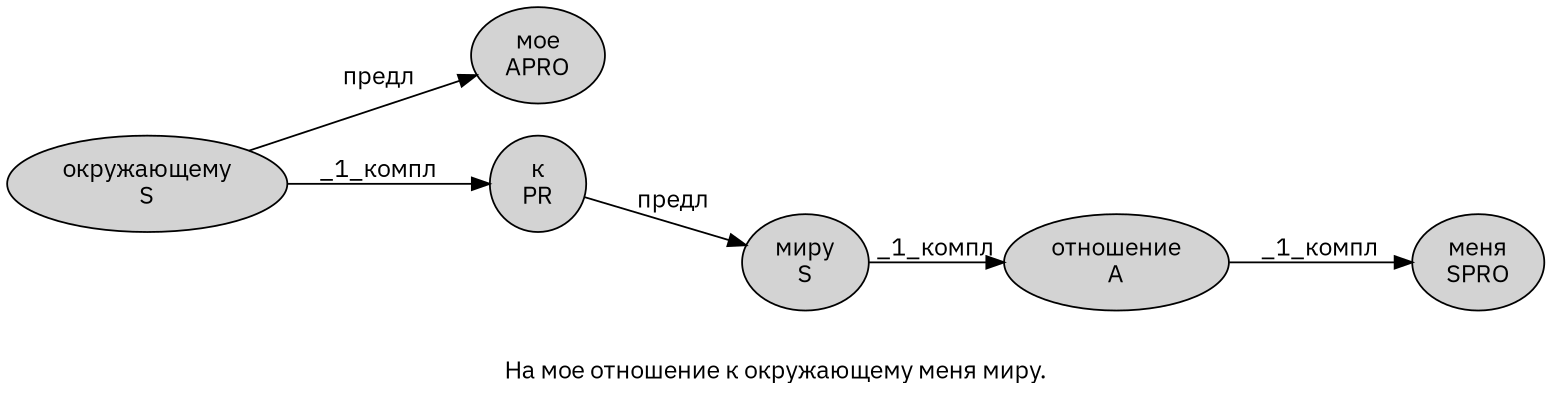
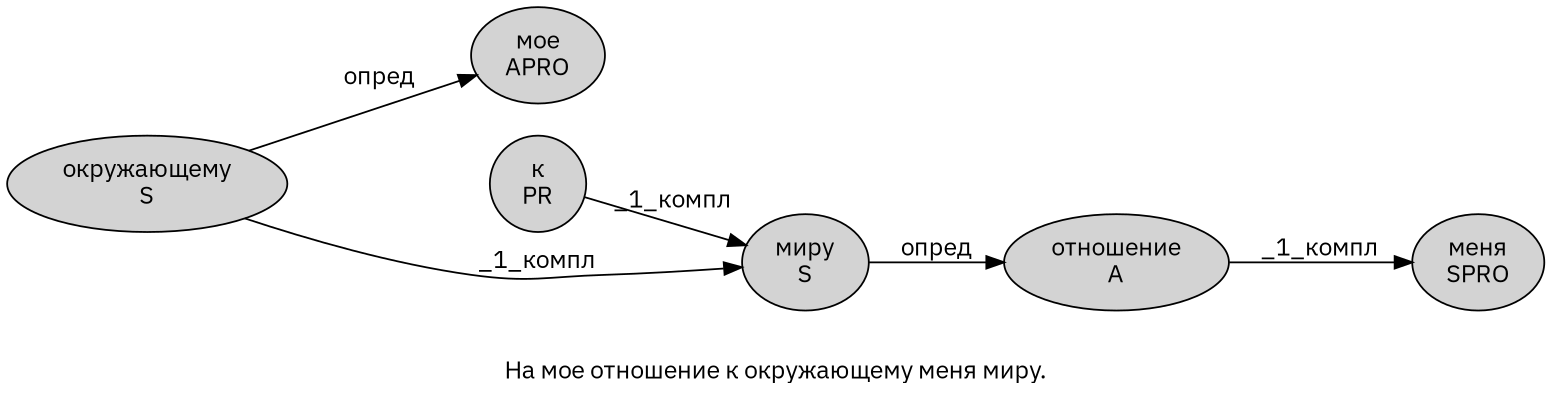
(379, 78) -> (379, 78)
(380, 184) -> (481, 276)
(674, 201) -> (674, 201)
(936, 249) -> (936, 249)
